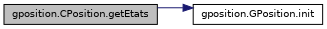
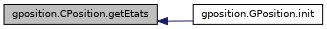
(170, 8) -> (180, 21)
